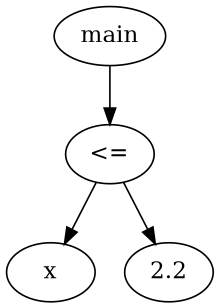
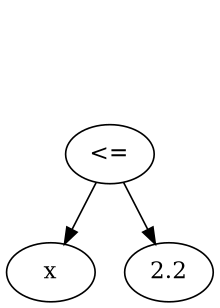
(110, 36) -> none
